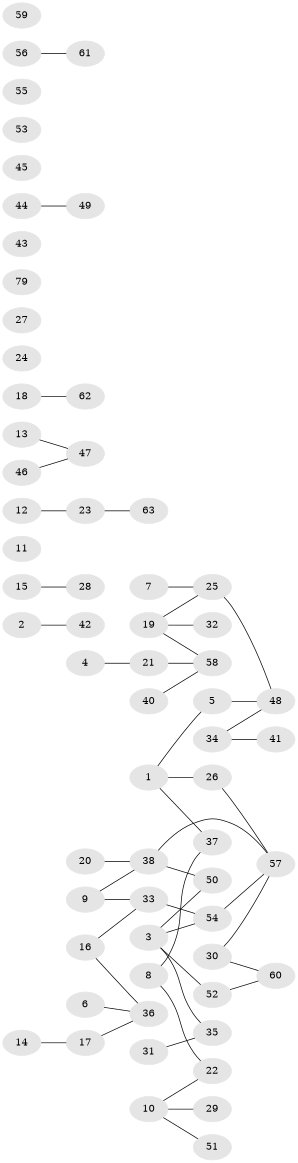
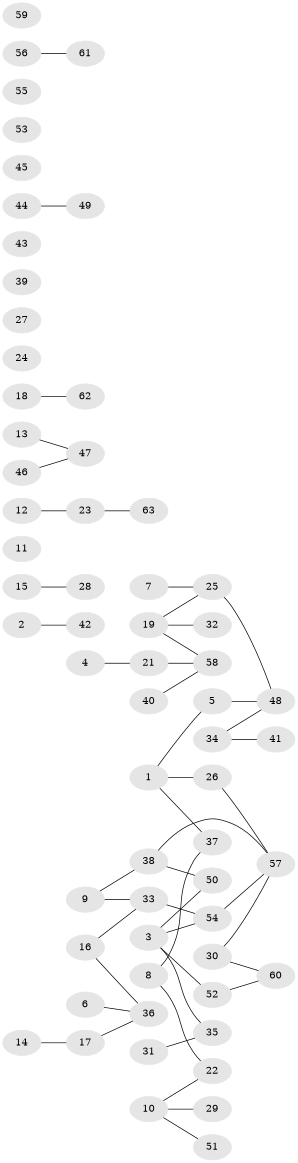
(22, 282) -> (22, 282)
(85, 861) -> none
